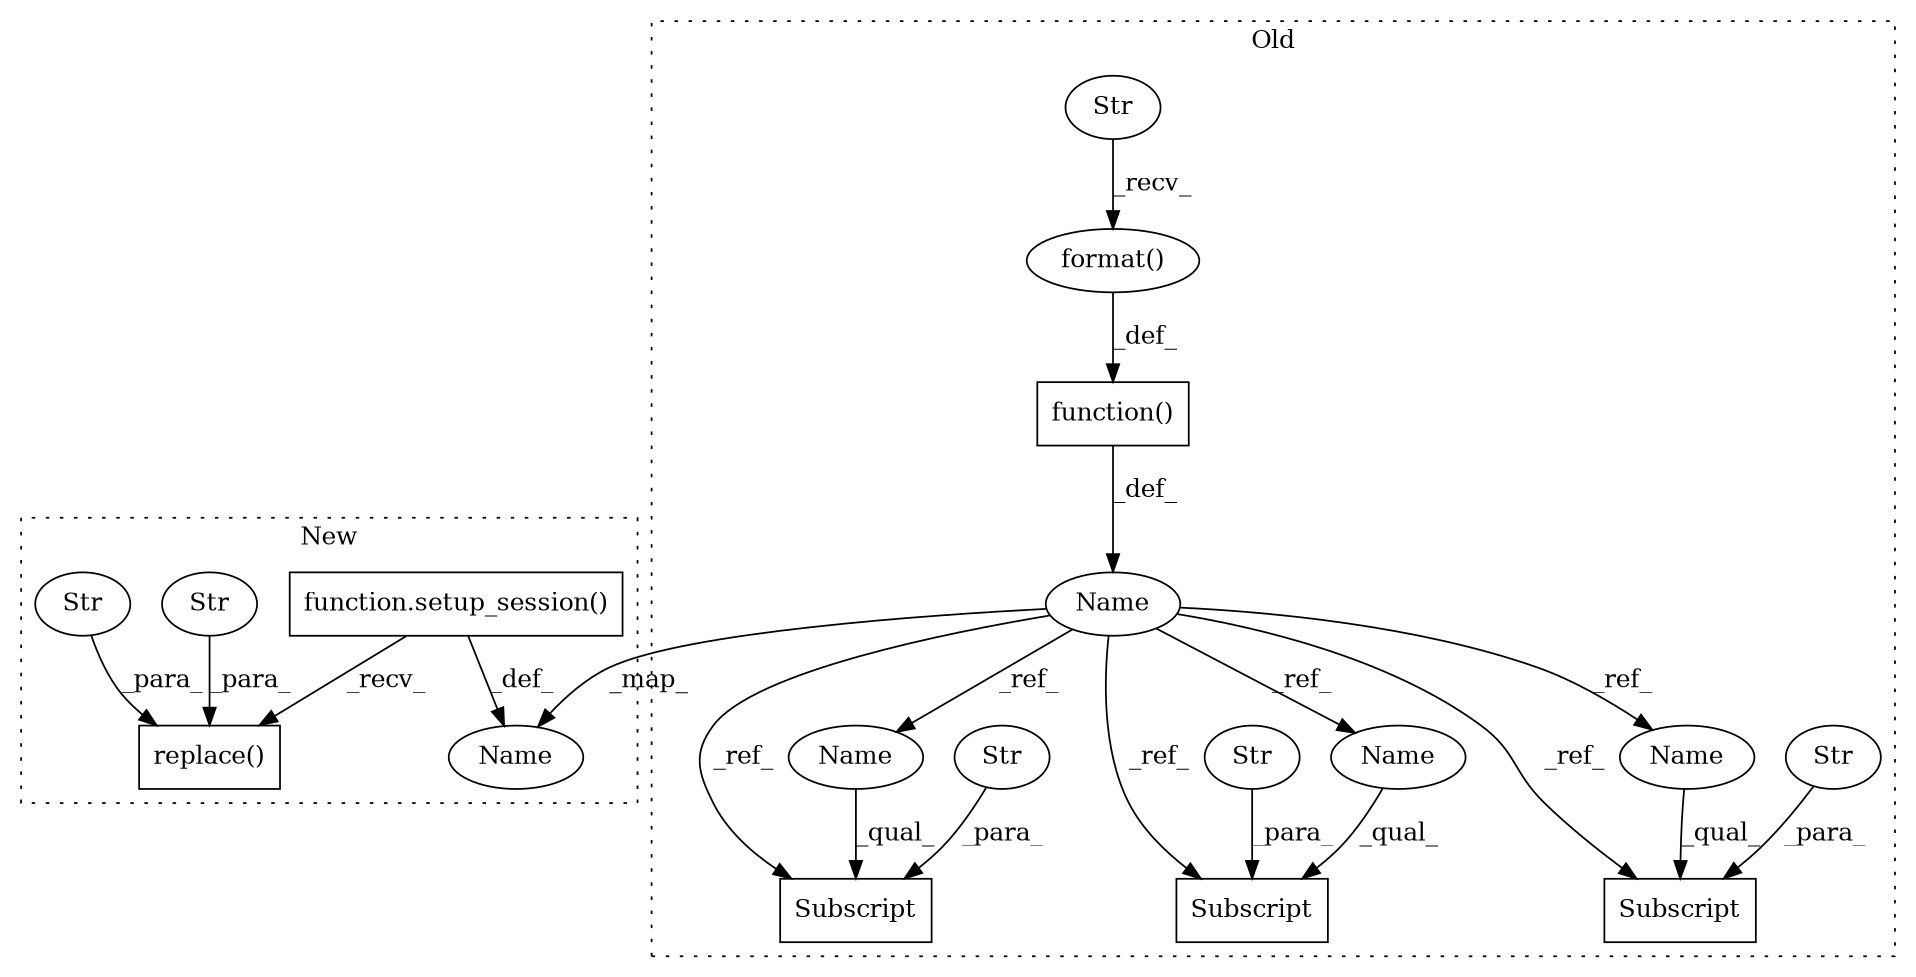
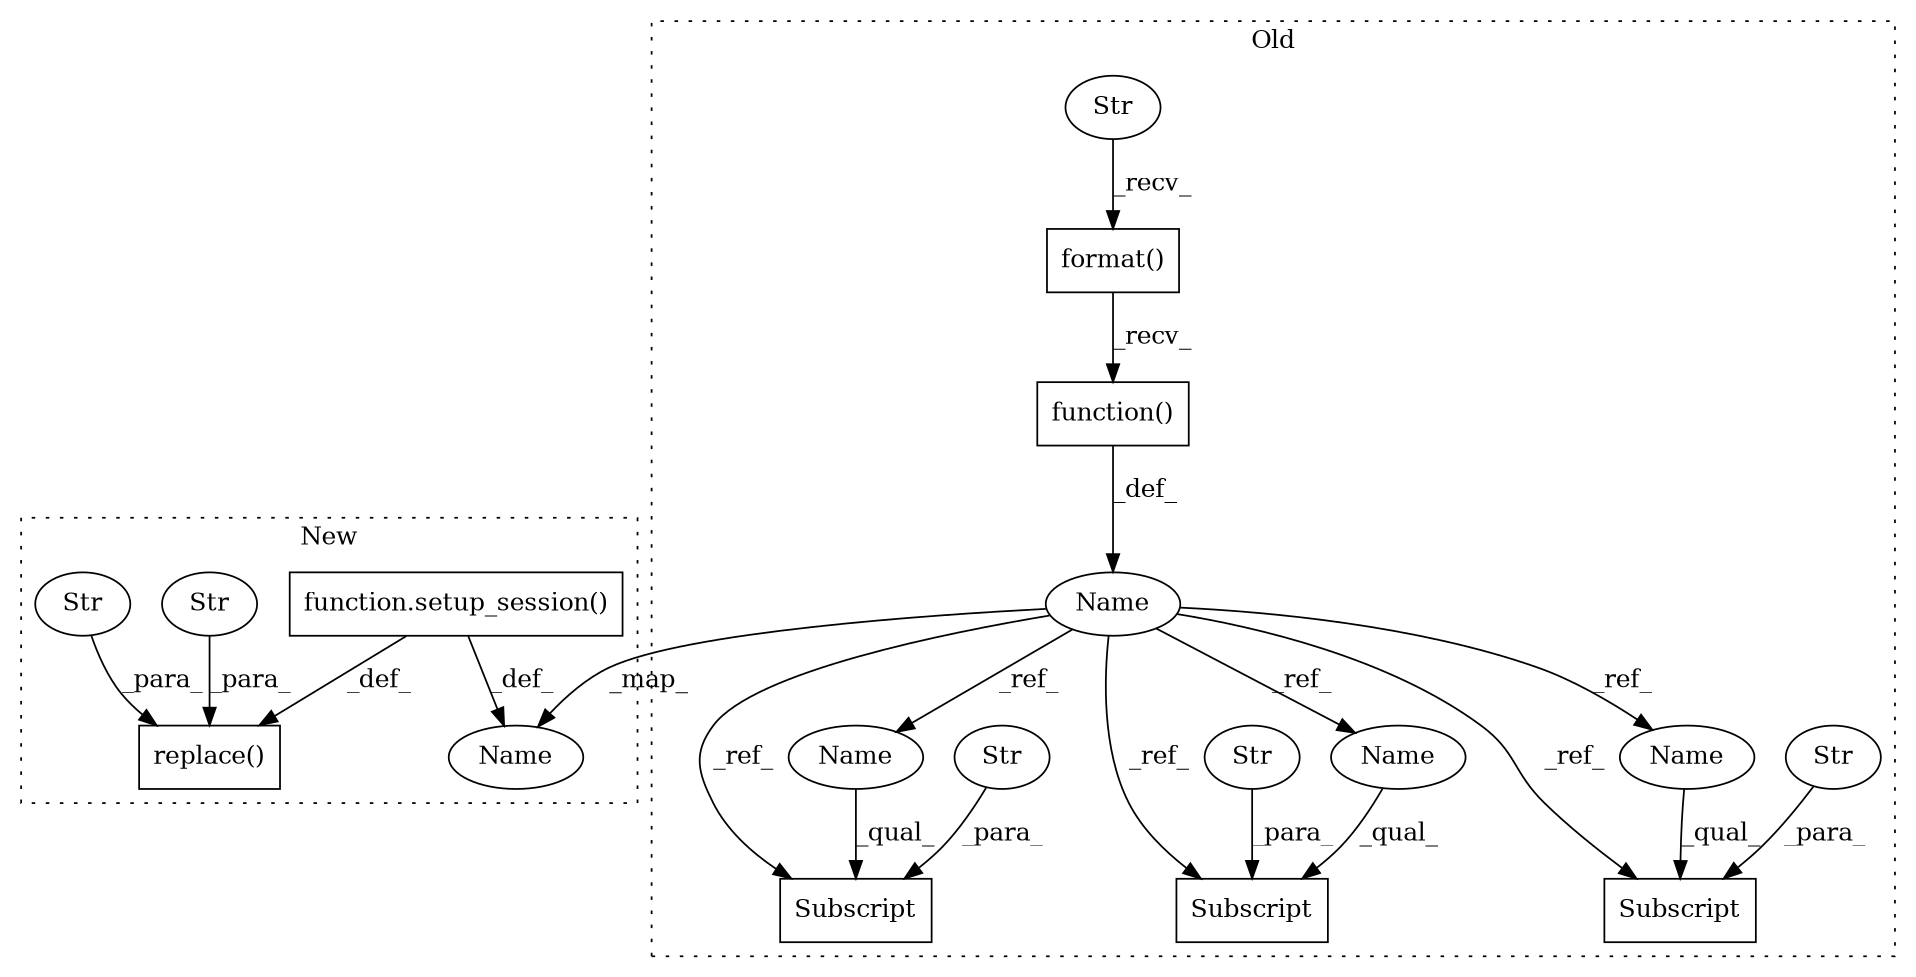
(1113, 261) -> (1113, 261)
(1146, 337) -> (1153, 337)
(387, 681) -> (380, 681)
